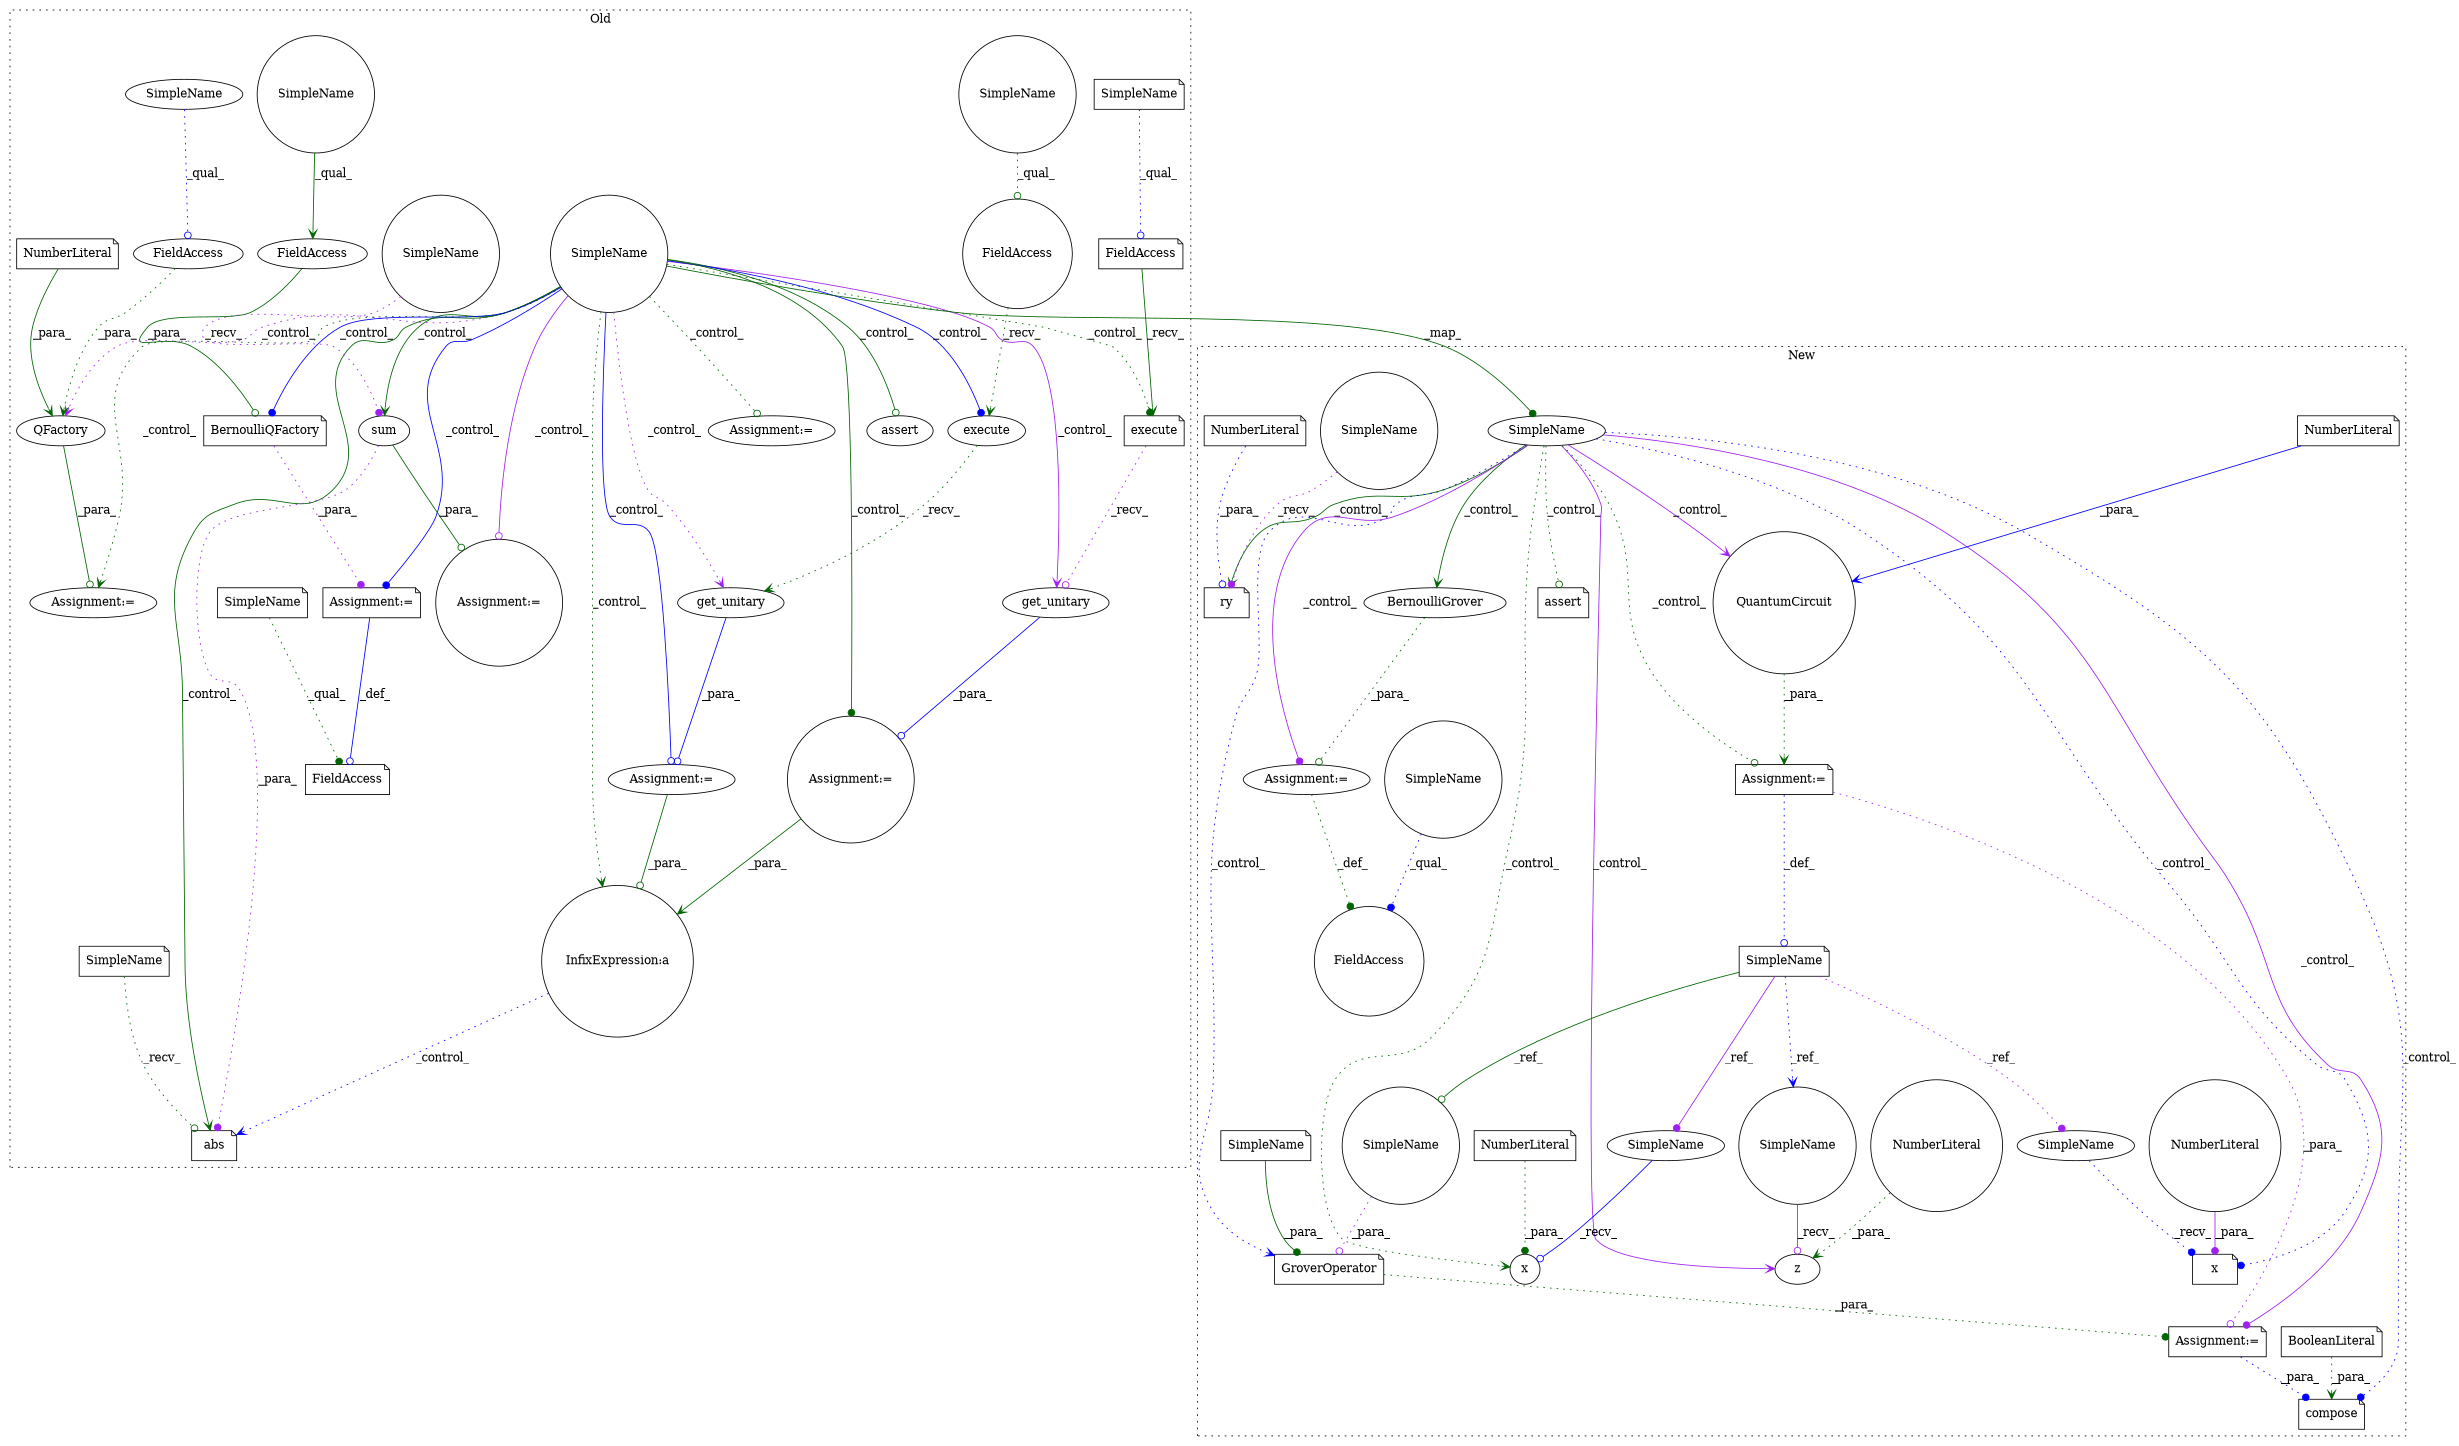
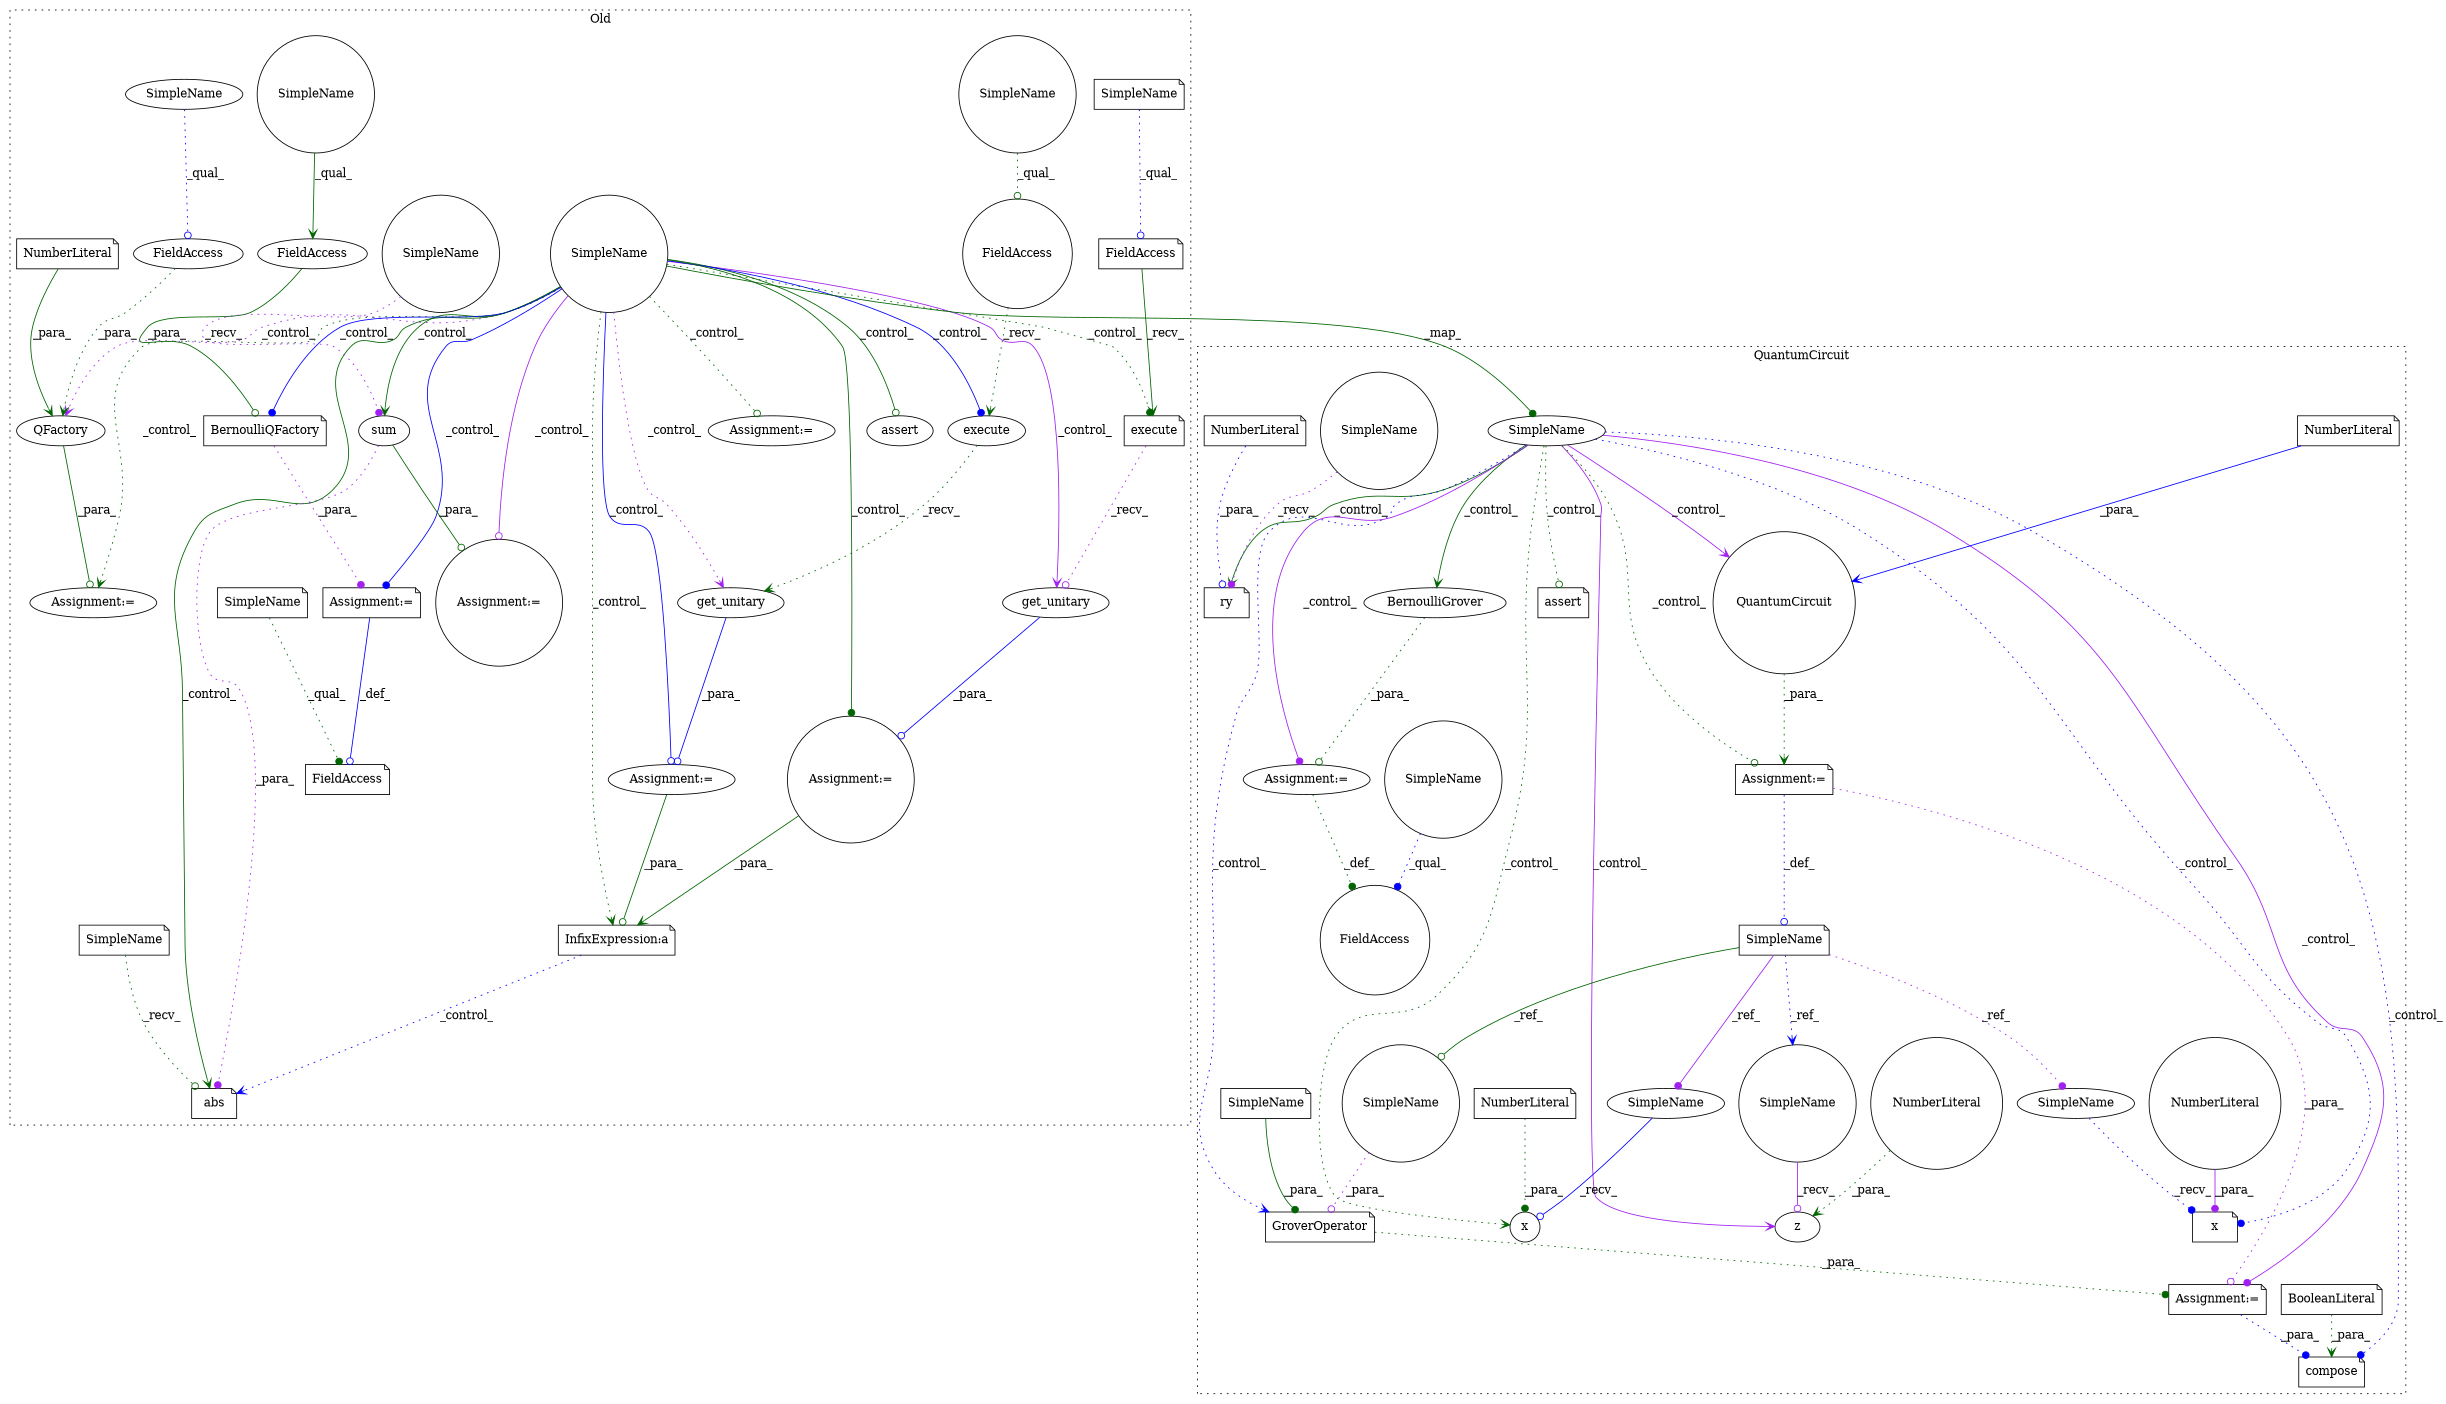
(1802, 356) -> (1802, 356)
(618, 961) -> (617, 940)
